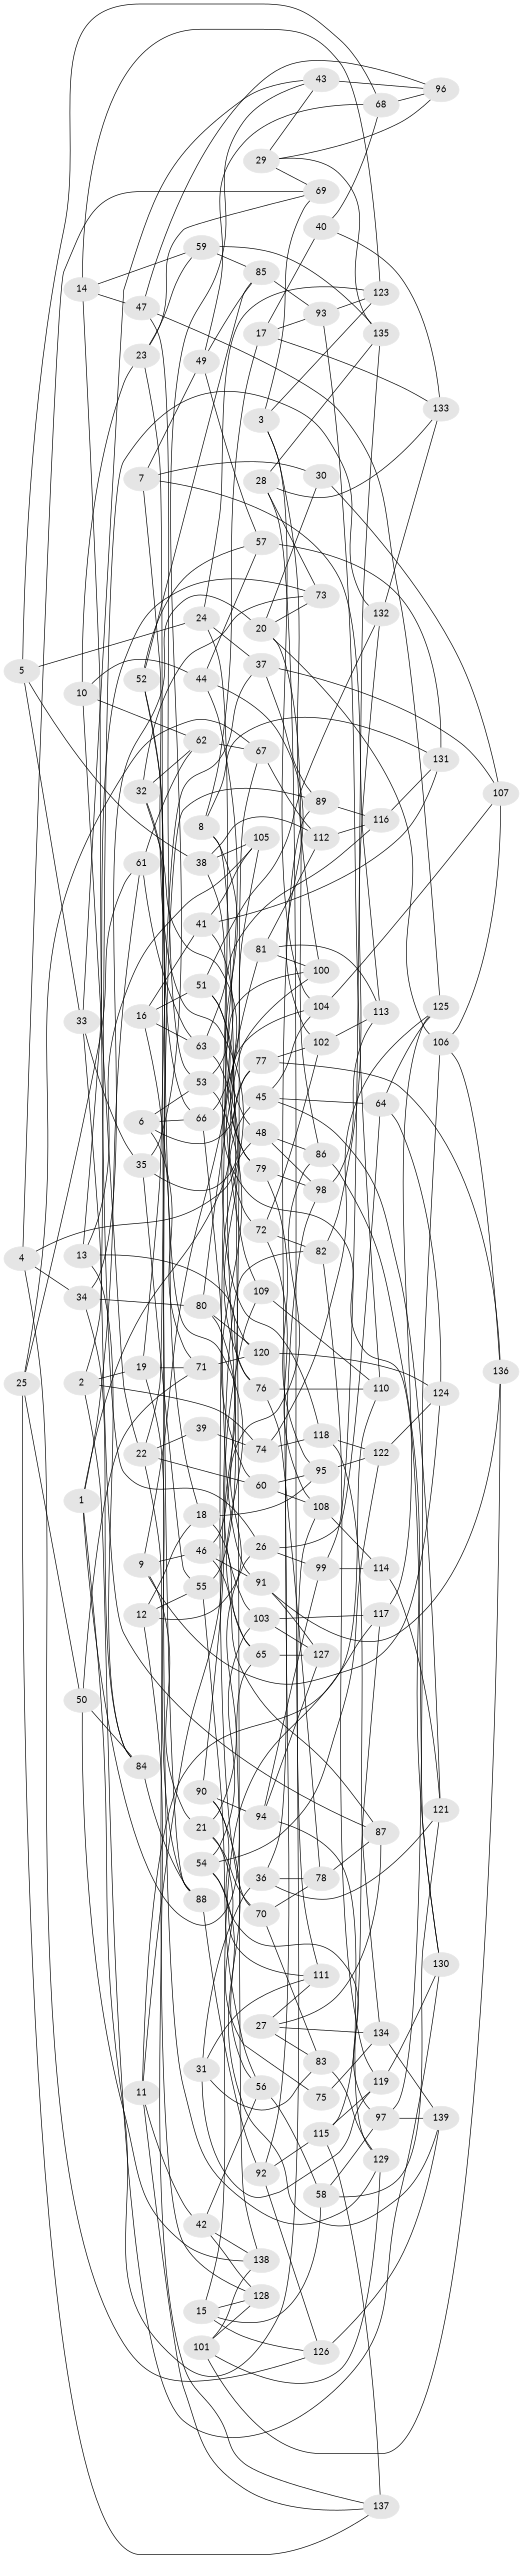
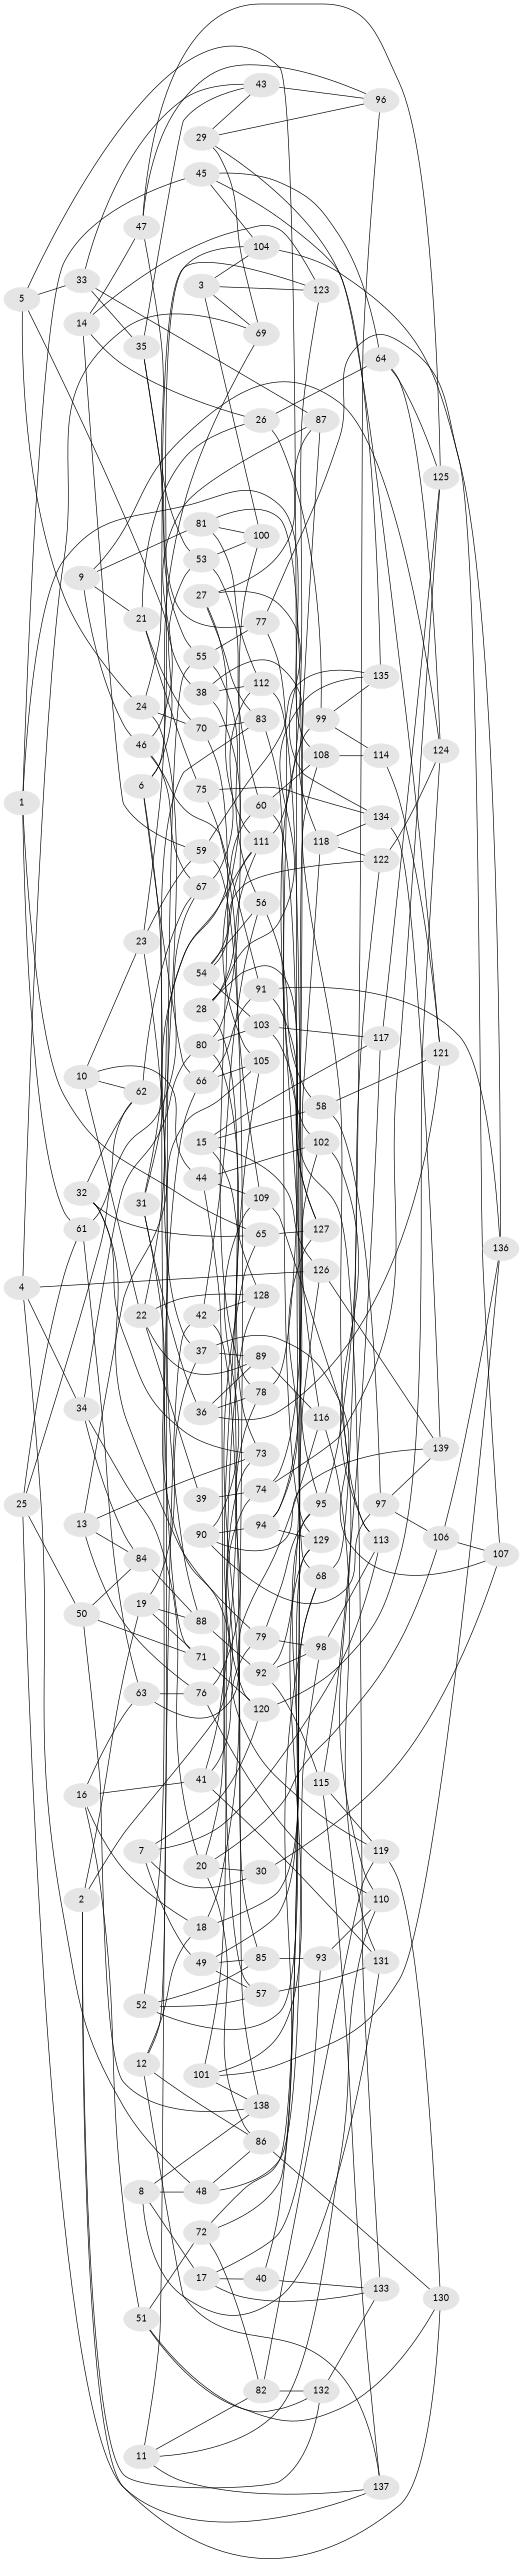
(347, 305) -> (301, 556)
none -> (245, 1090)
